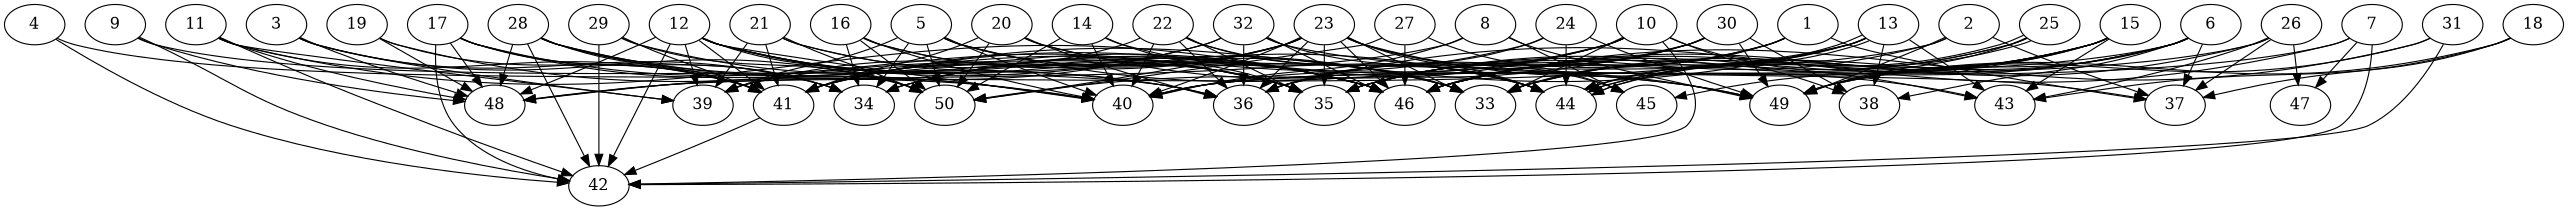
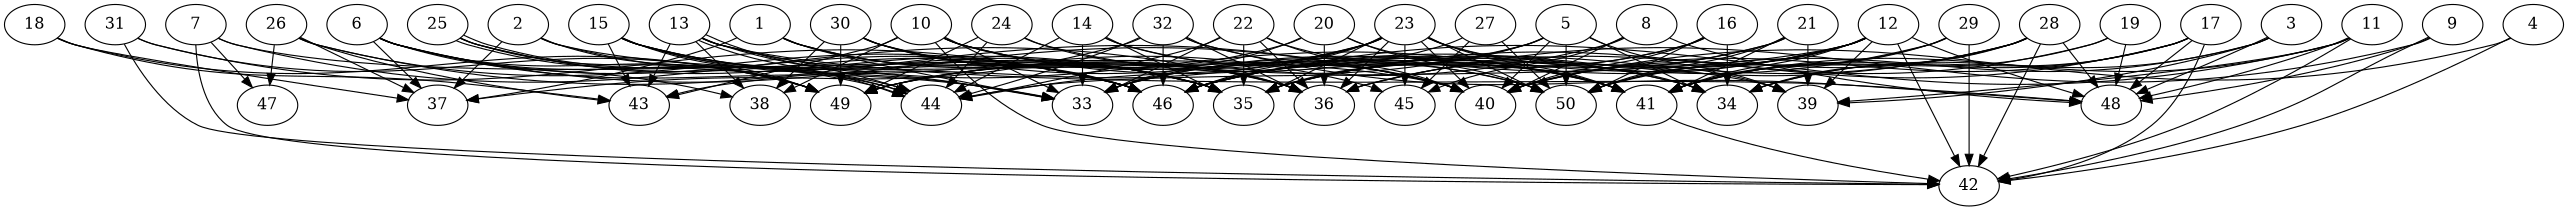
none -> (1083, 59)
